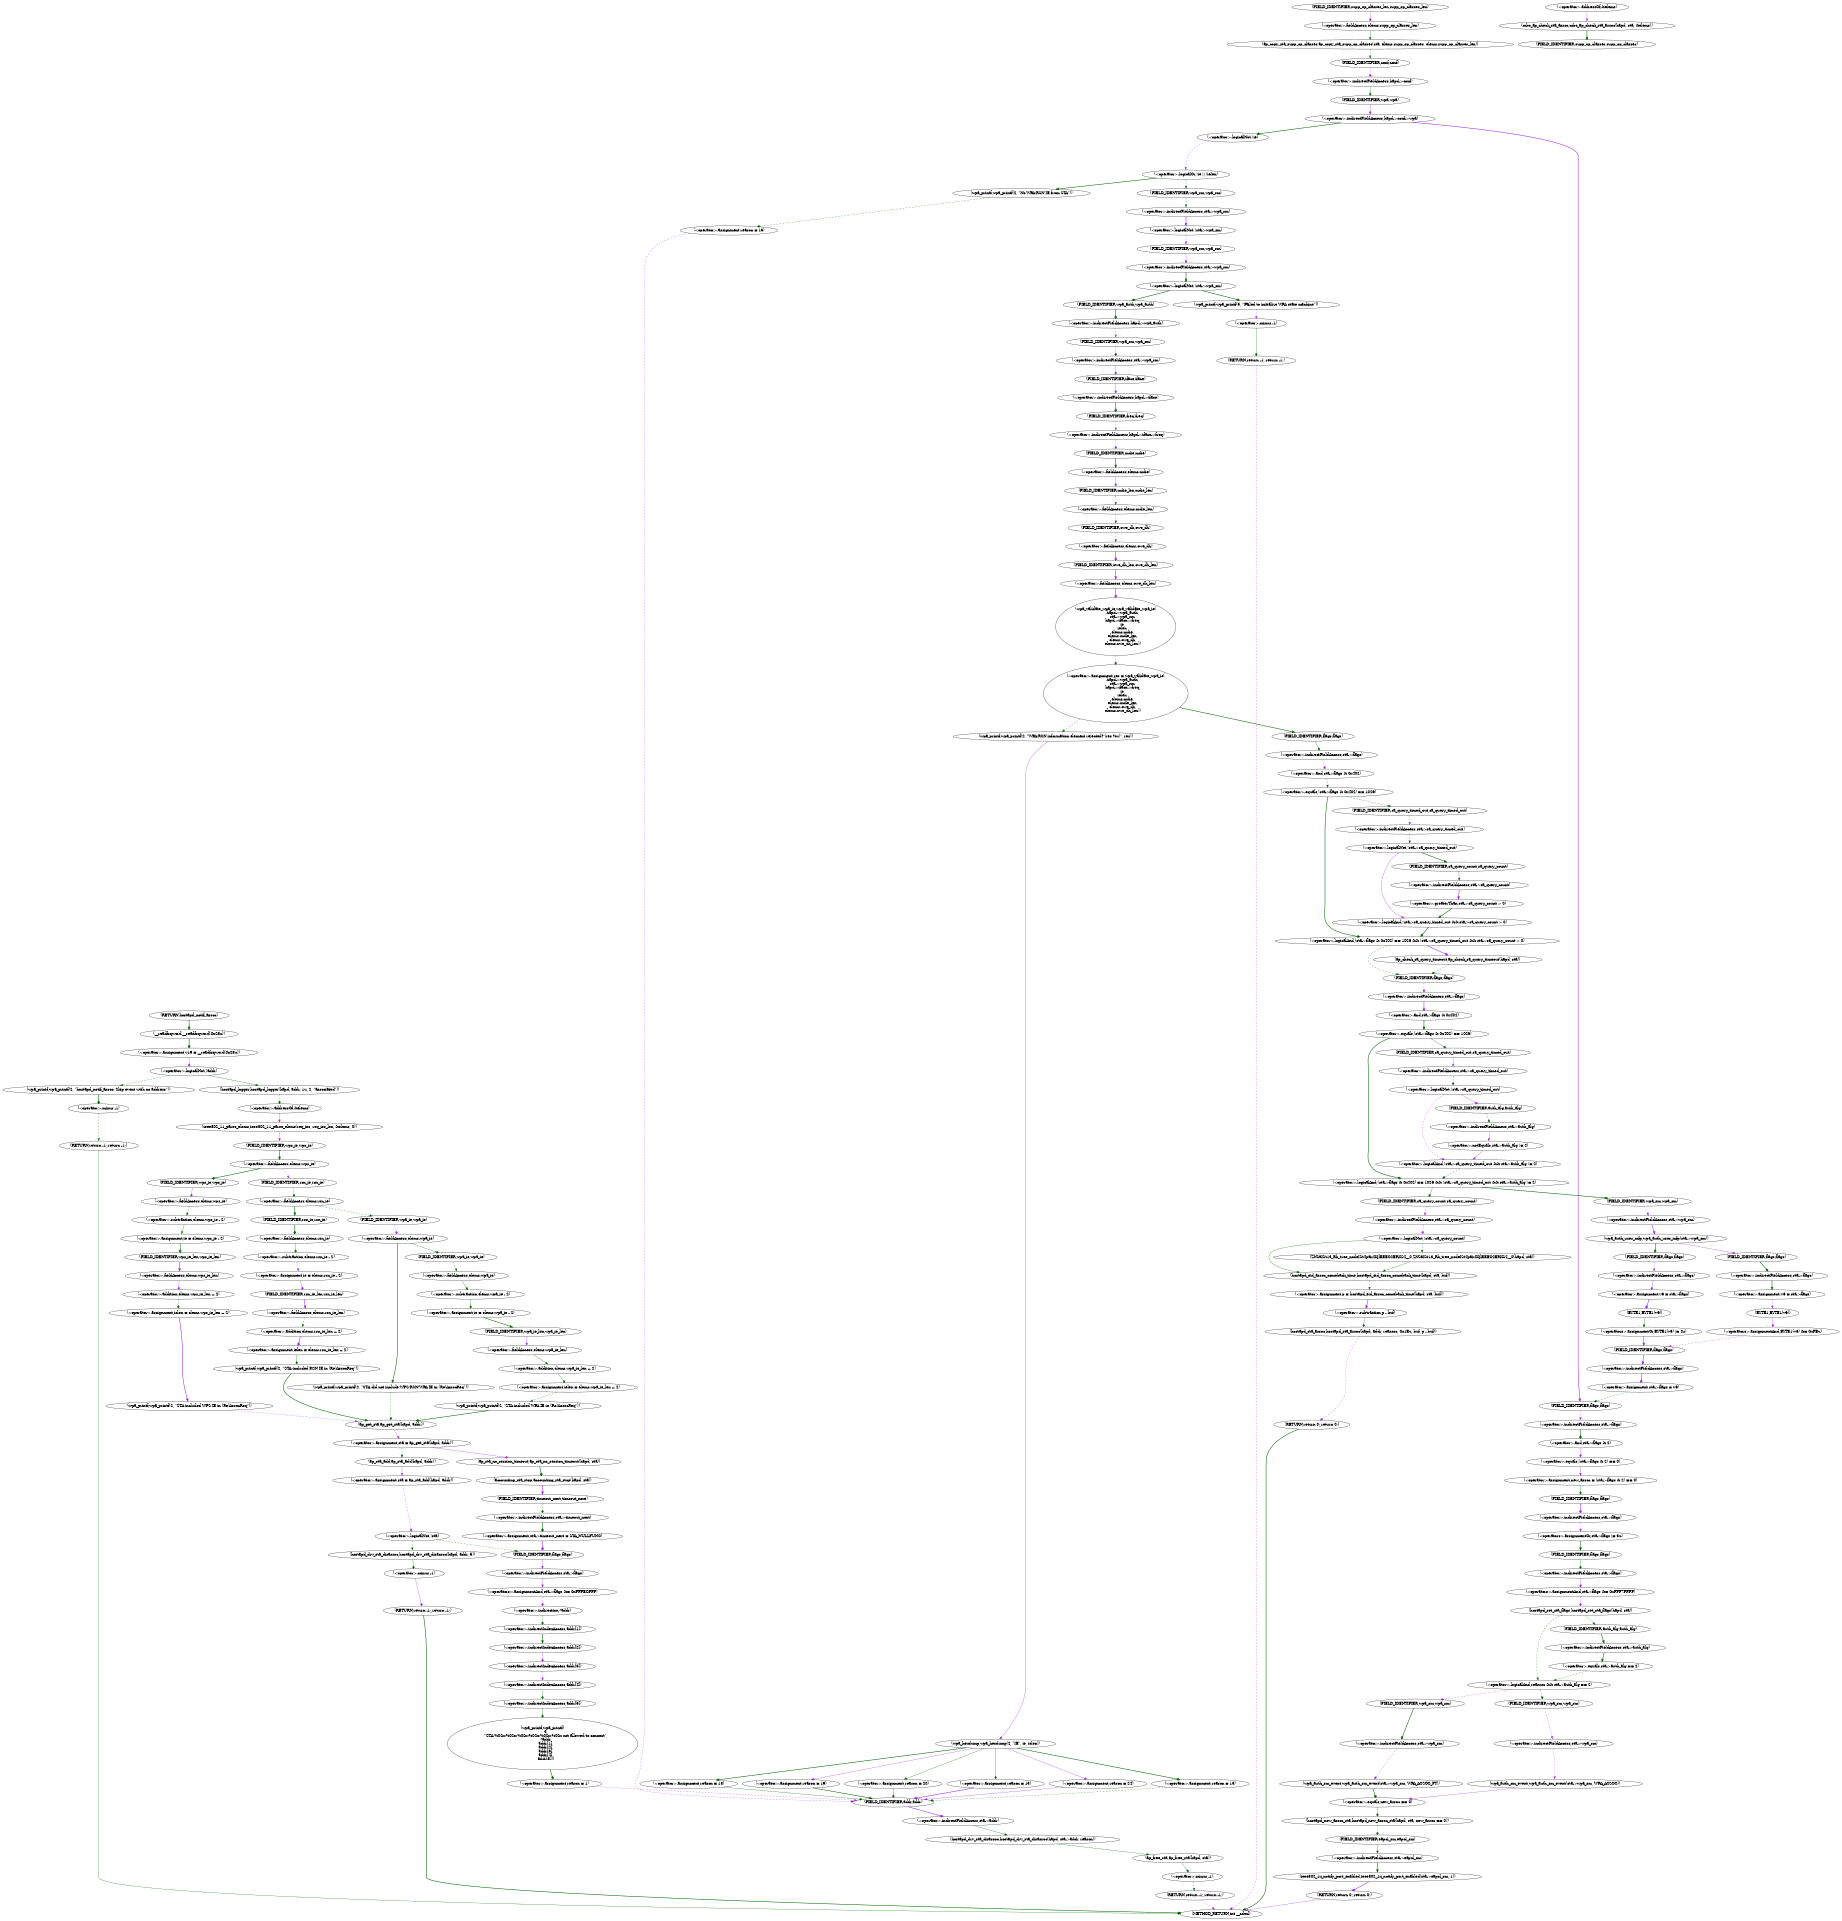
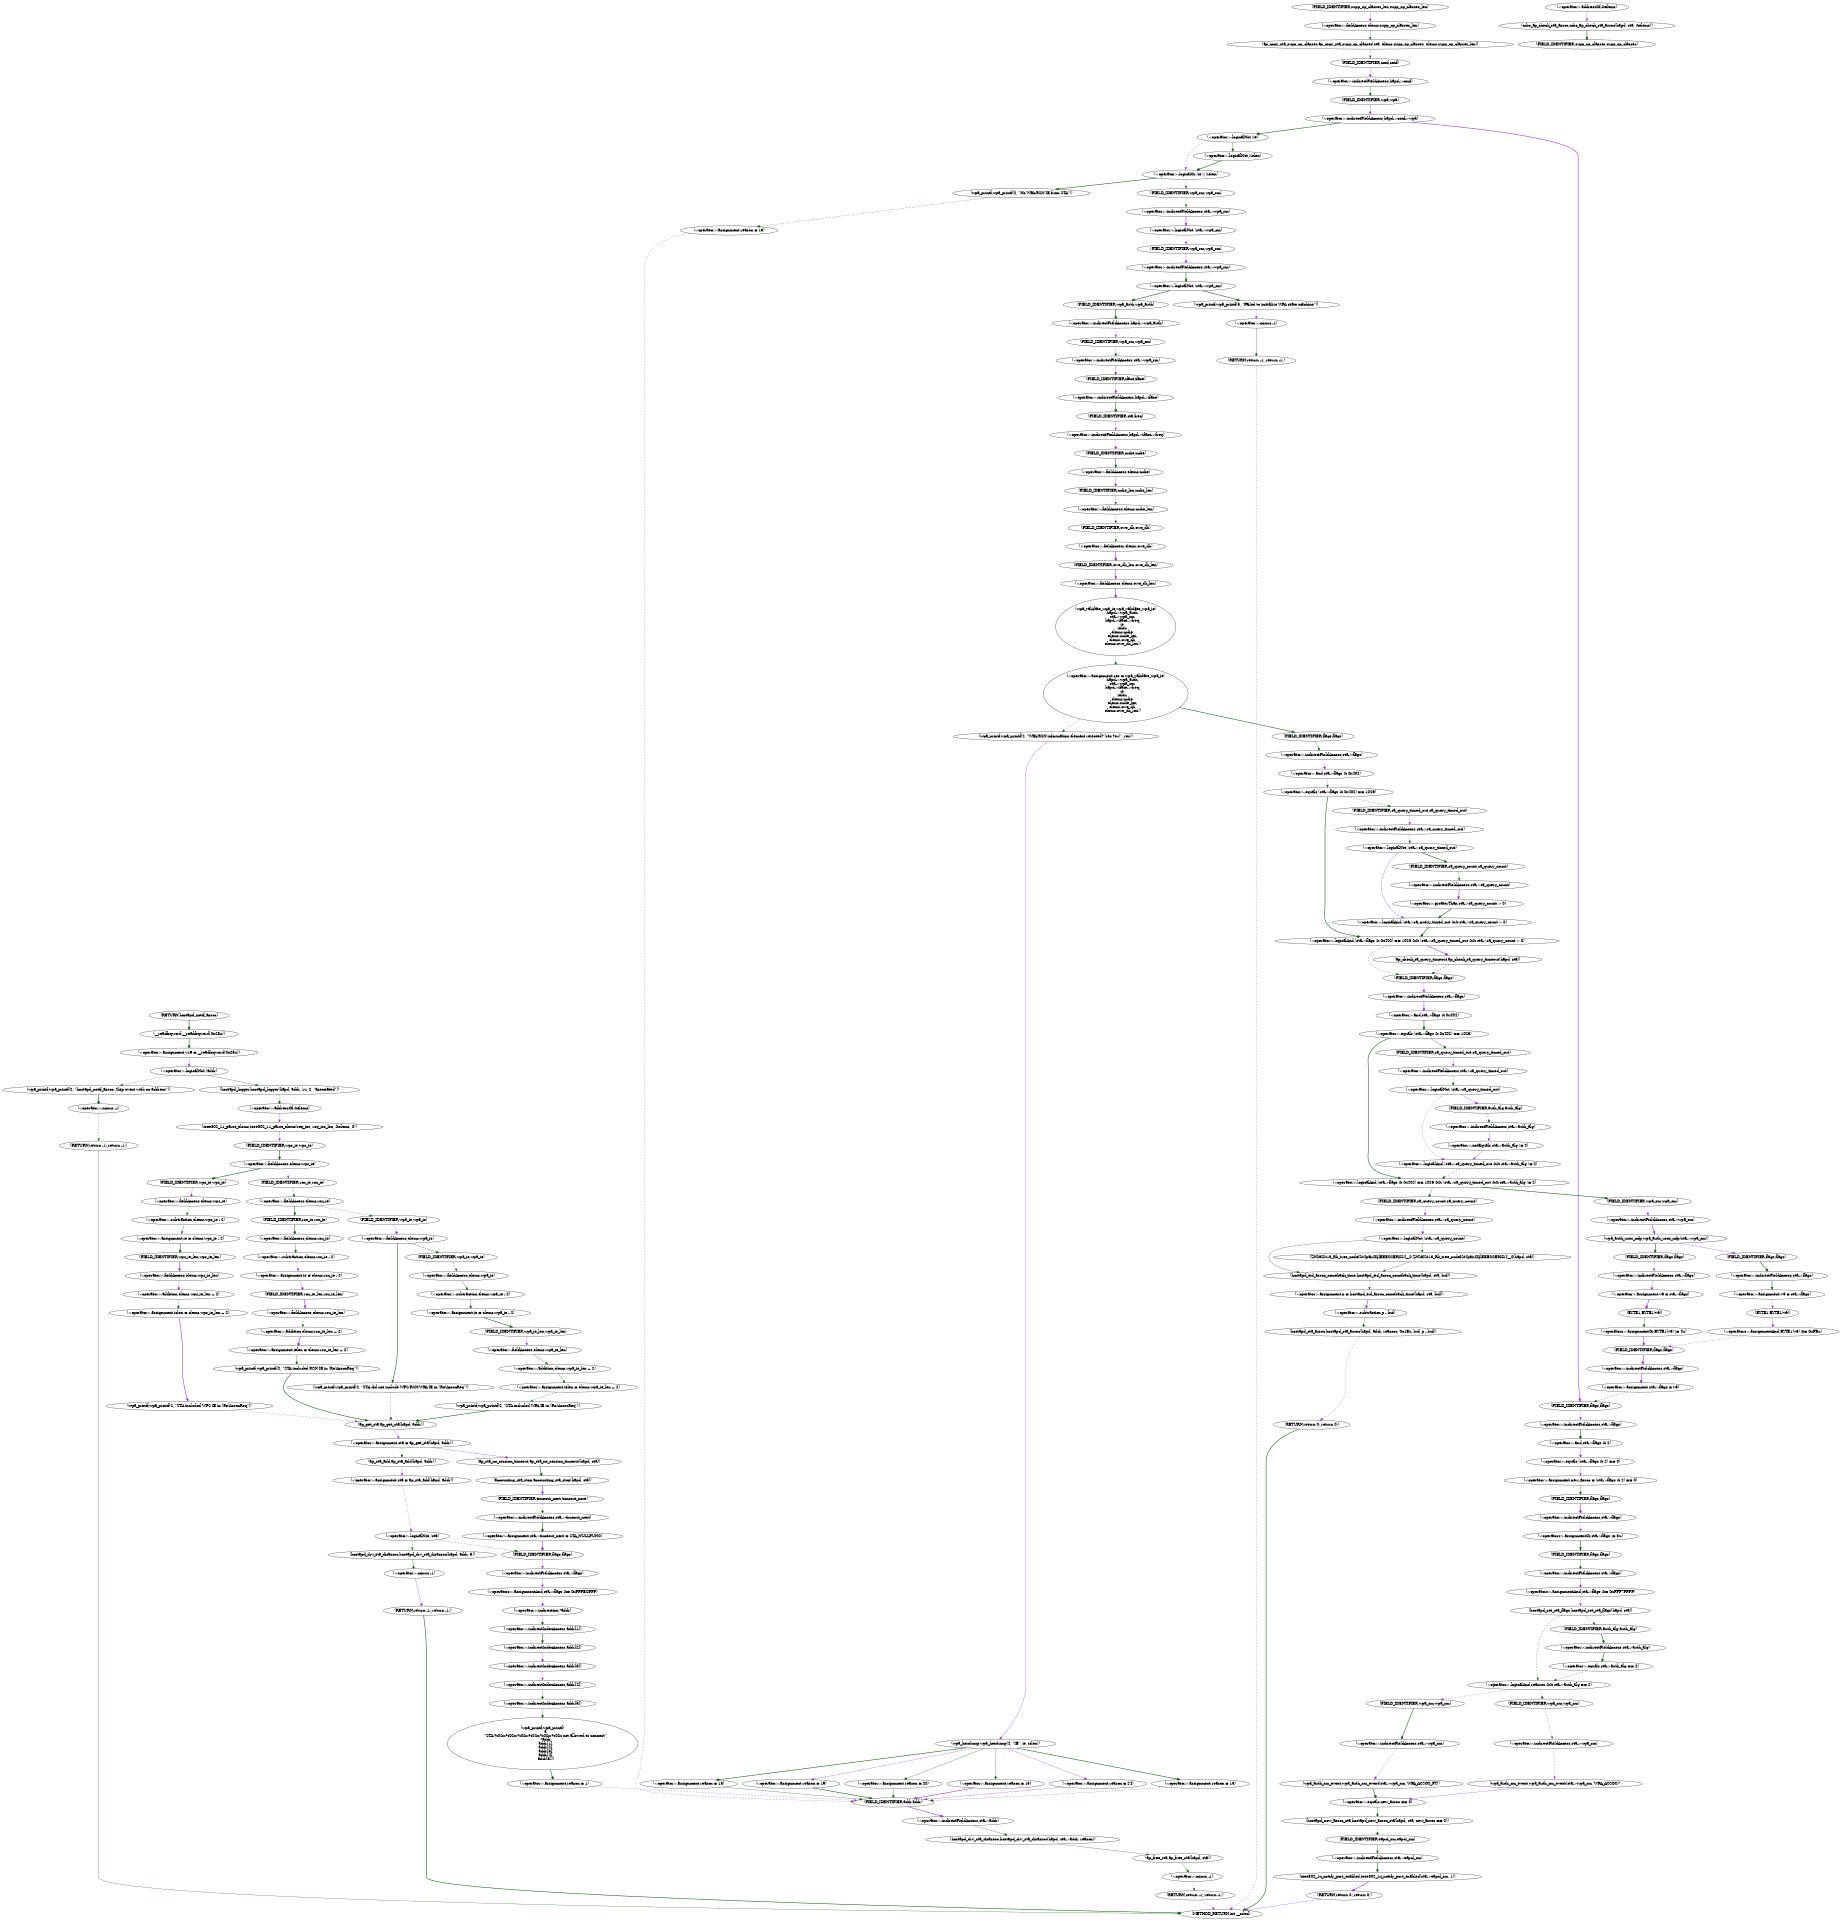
none -> (1233, 156)
(1116, 416) -> (1116, 416)
(1580, 1600) -> (1580, 1600)
